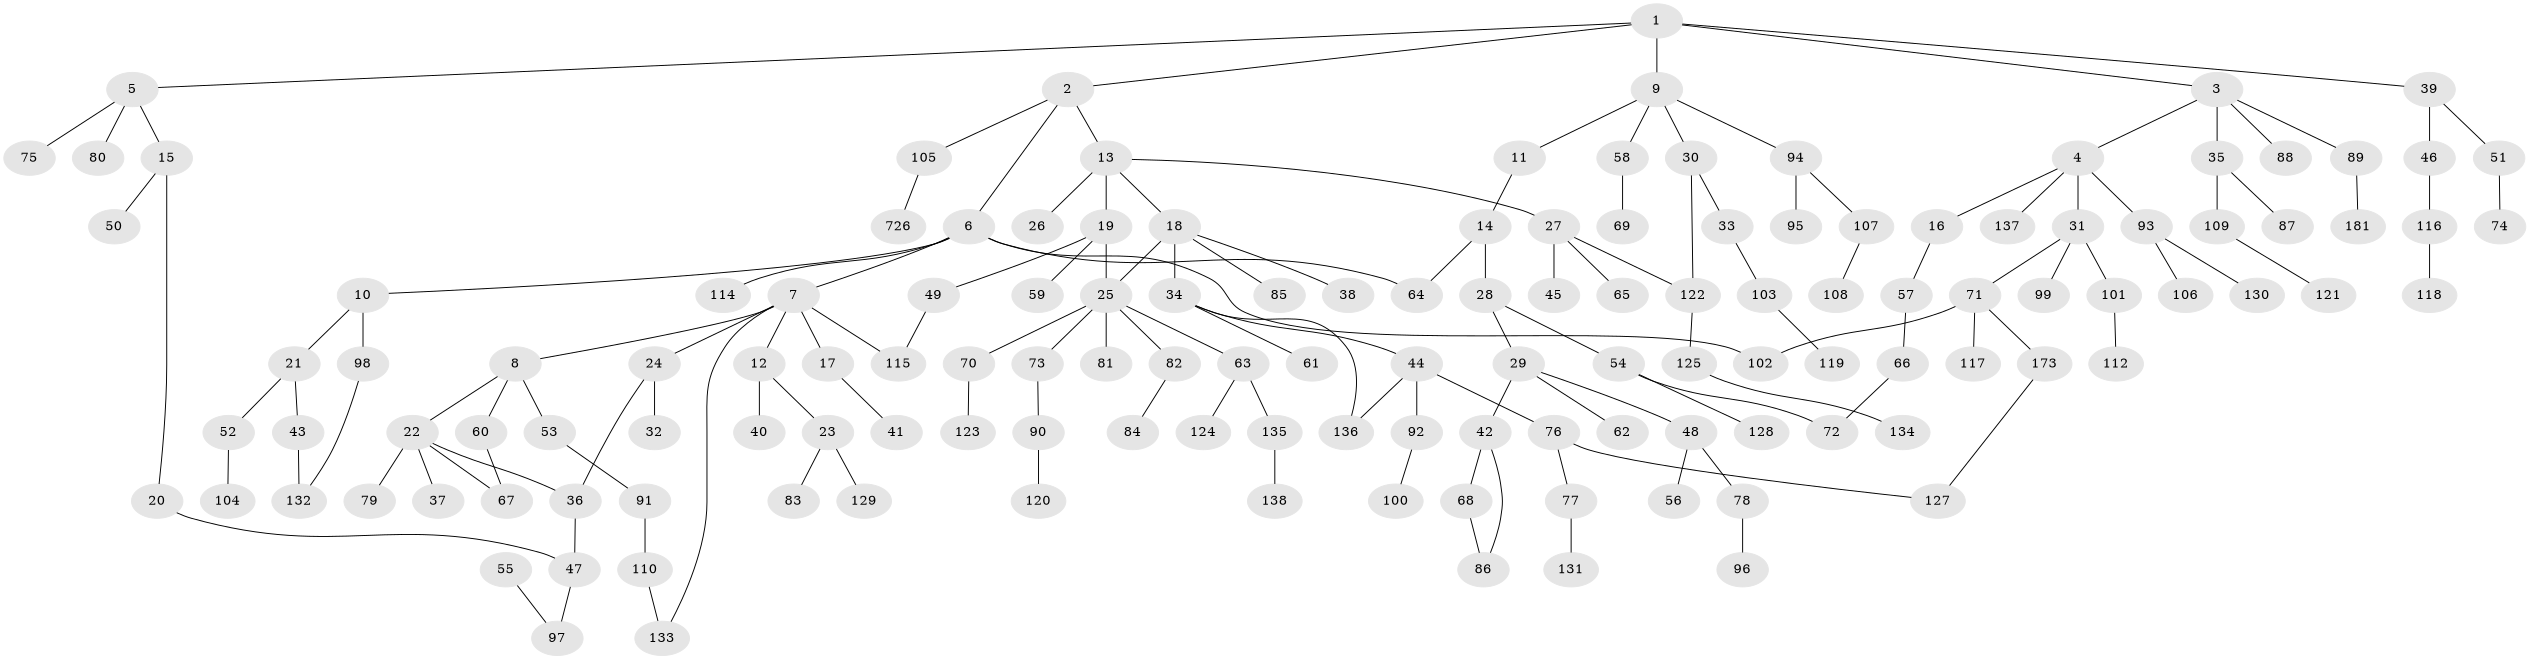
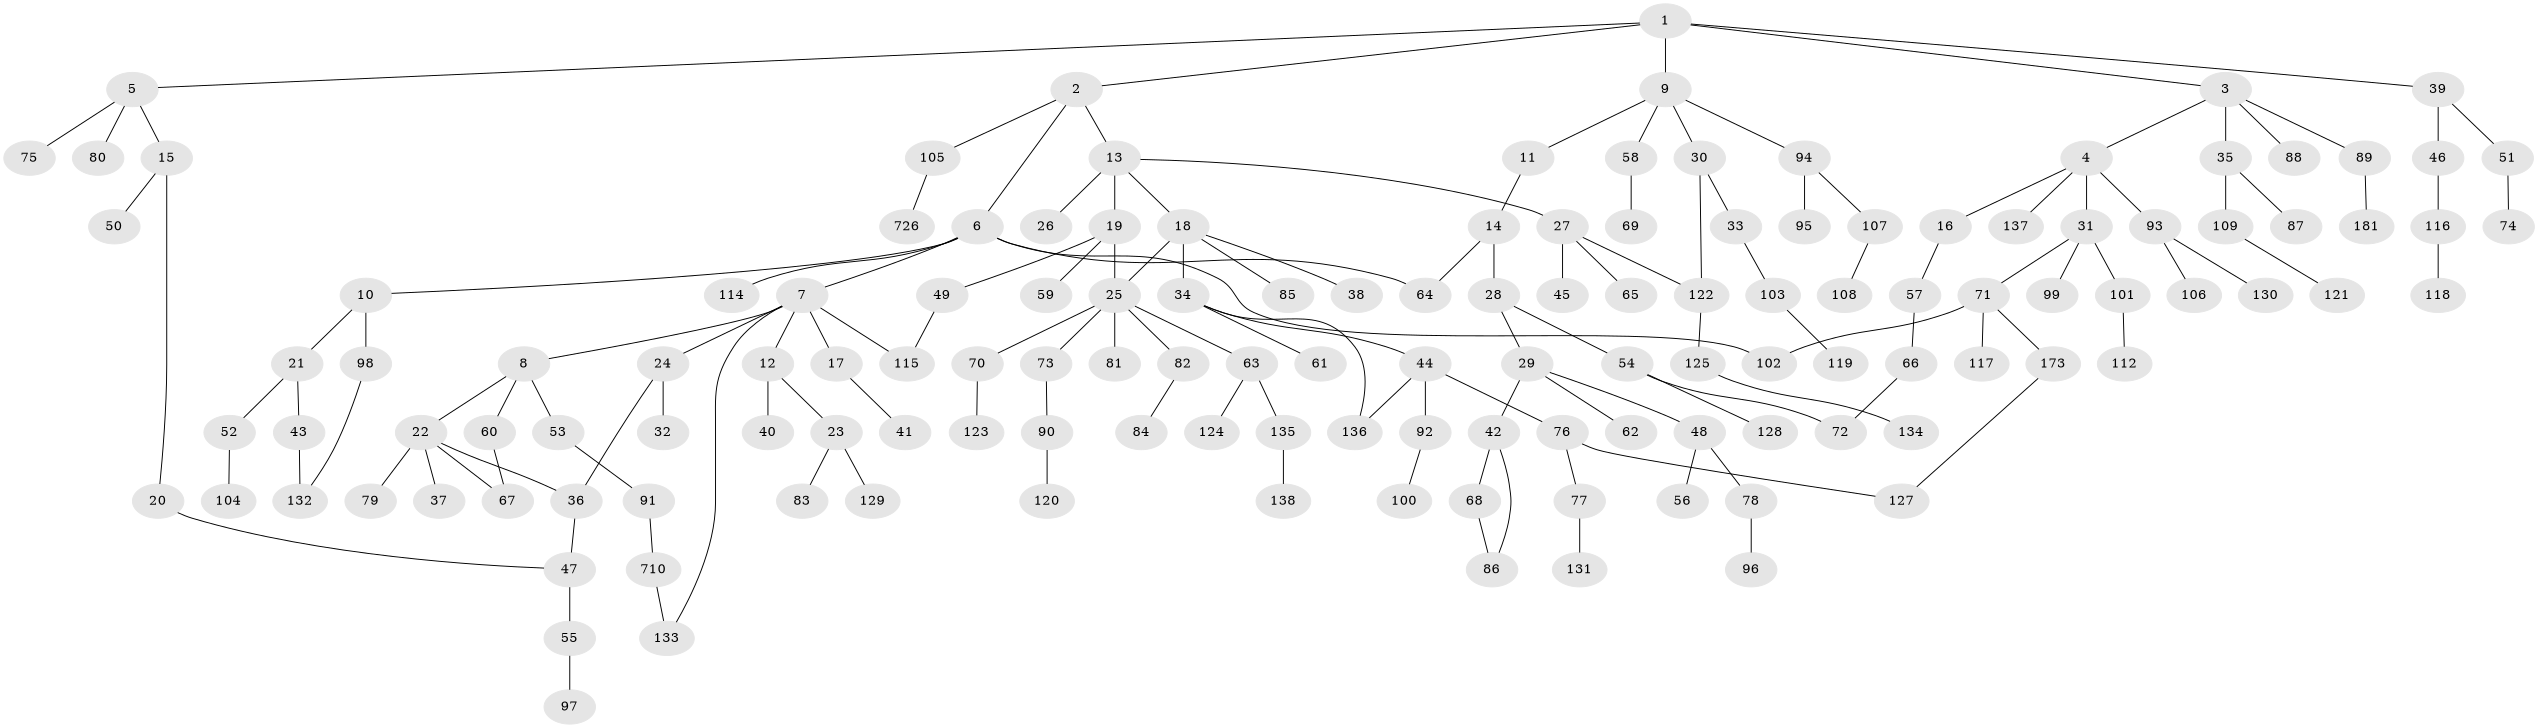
(645, 570) -> (654, 570)
(566, 604) -> (570, 604)
